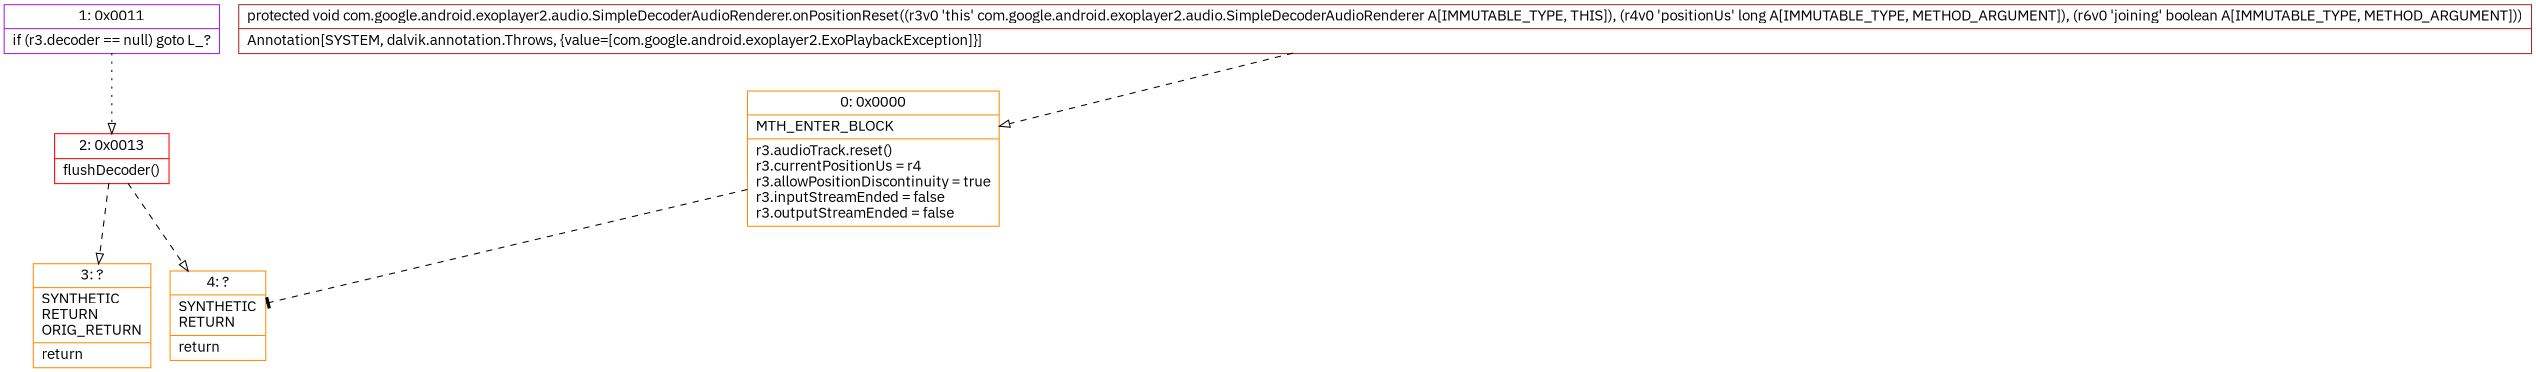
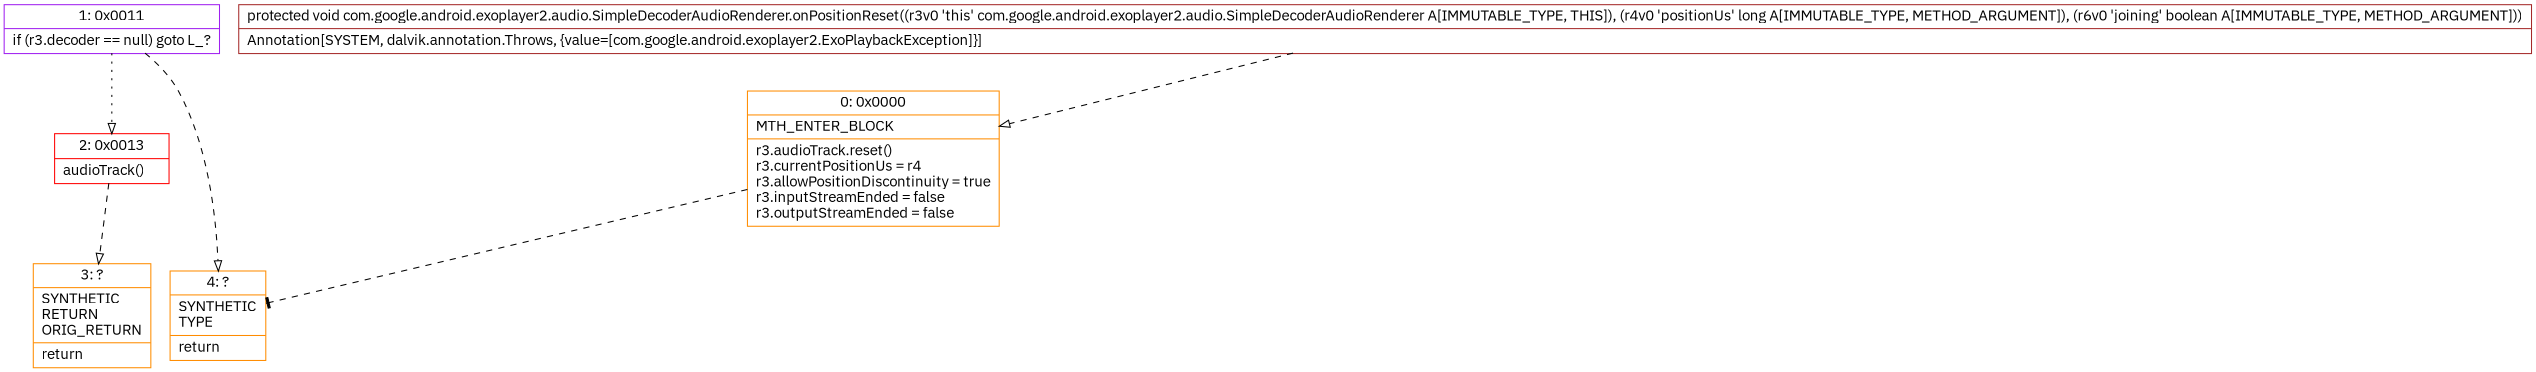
(112, 171) -> (104, 171)
(155, 223) -> (201, 149)
(207, 322) -> (196, 322)
